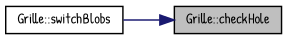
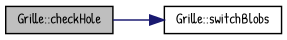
(142, 20) -> (131, 20)
